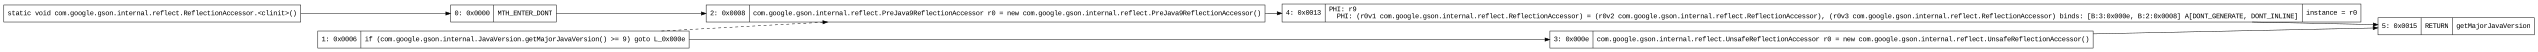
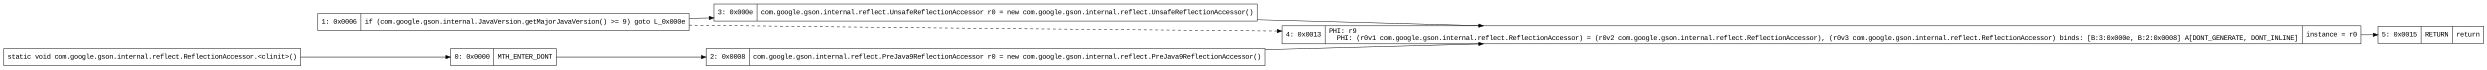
(2493, 26) -> (2468, 35)
(742, 27) -> (983, 28)
(2233, 31) -> (1368, 23)
